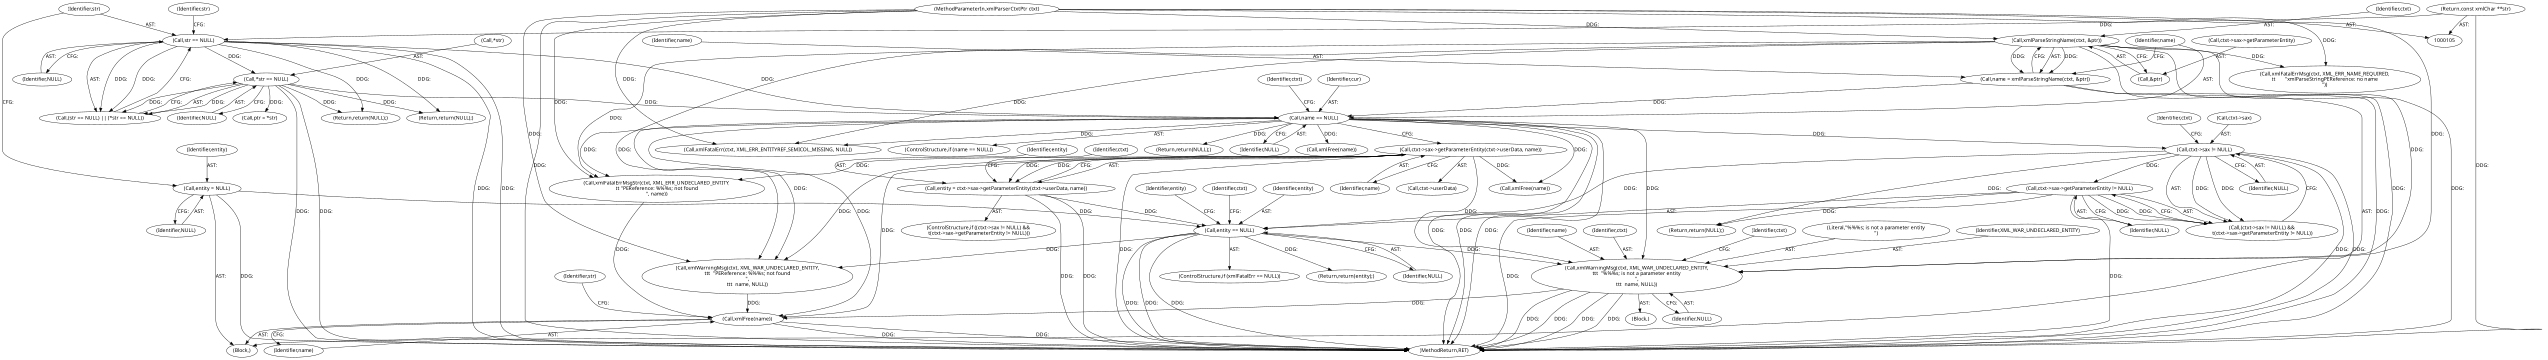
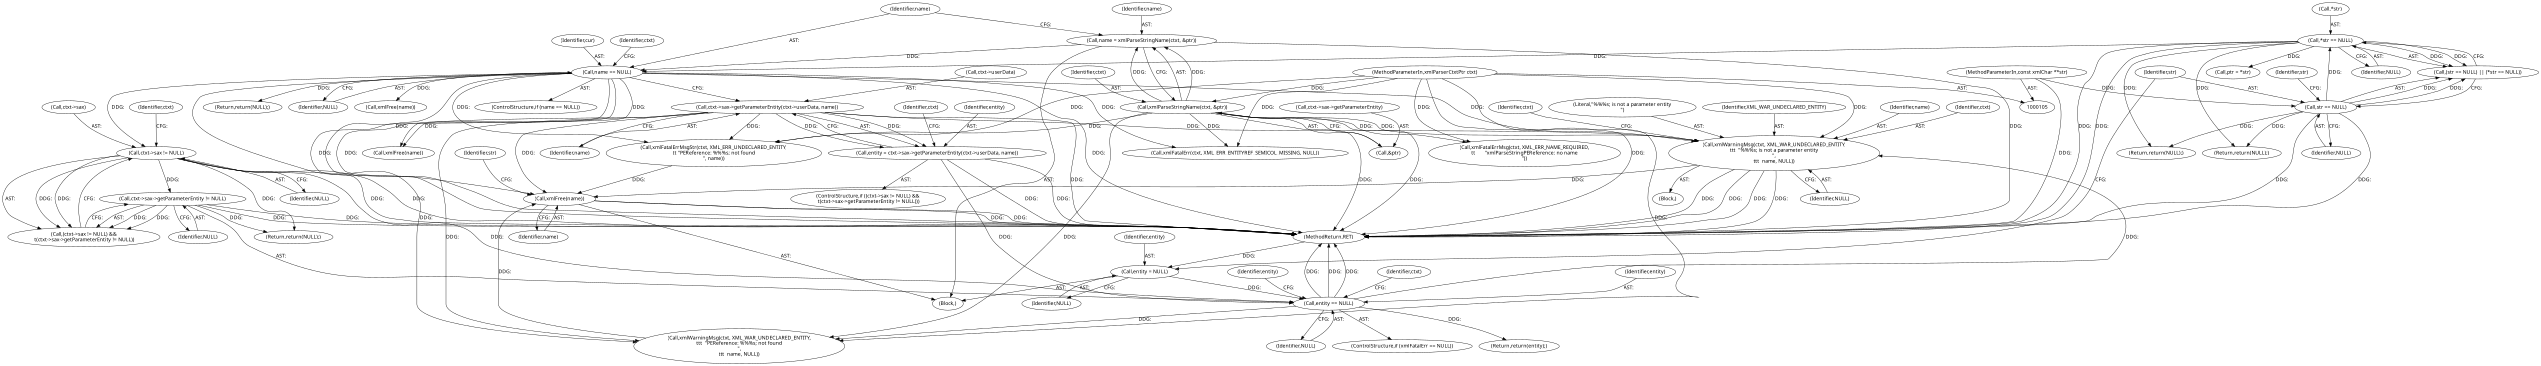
(2476, 9) -> (2017, 72)
(723, 83) -> none
(1453, 168) -> (886, 89)
(750, 346) -> (1238, 254)
